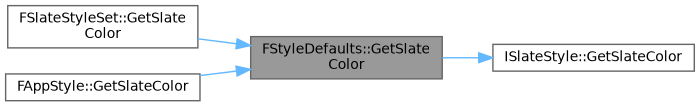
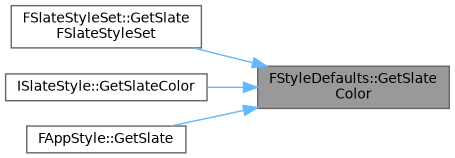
(103, 27) -> (106, 27)
(461, 58) -> (225, 87)
(103, 87) -> (106, 139)
